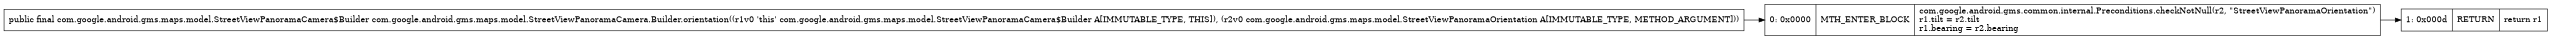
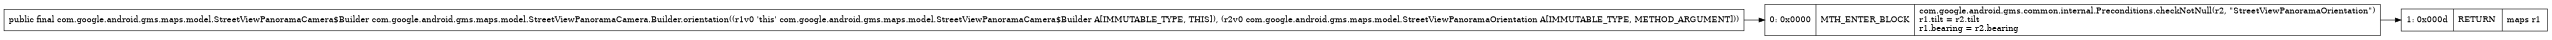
(2523, 20) -> (2524, 20)
